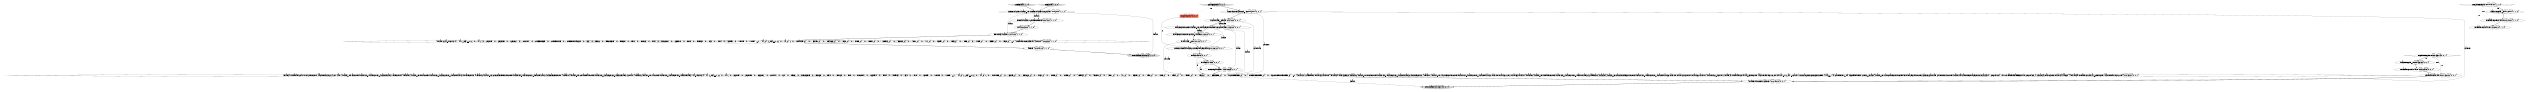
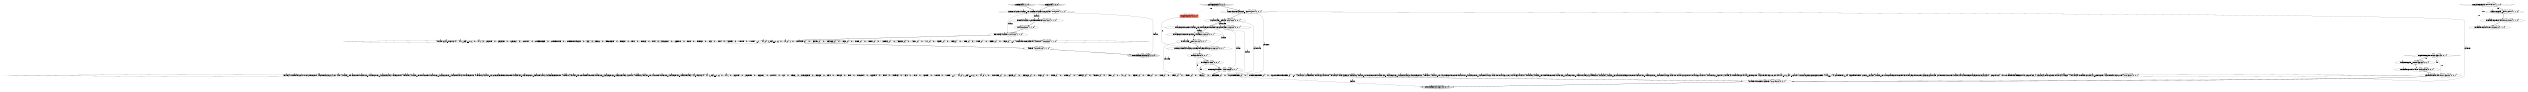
(2437, 63) -> (2437, 63)
